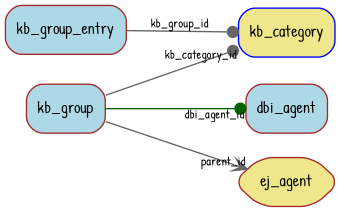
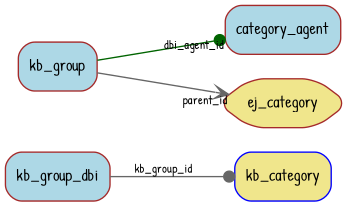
(66, 30) -> (58, 177)
(167, 74) -> none
(287, 109) -> (283, 30)
(287, 182) -> (283, 103)
